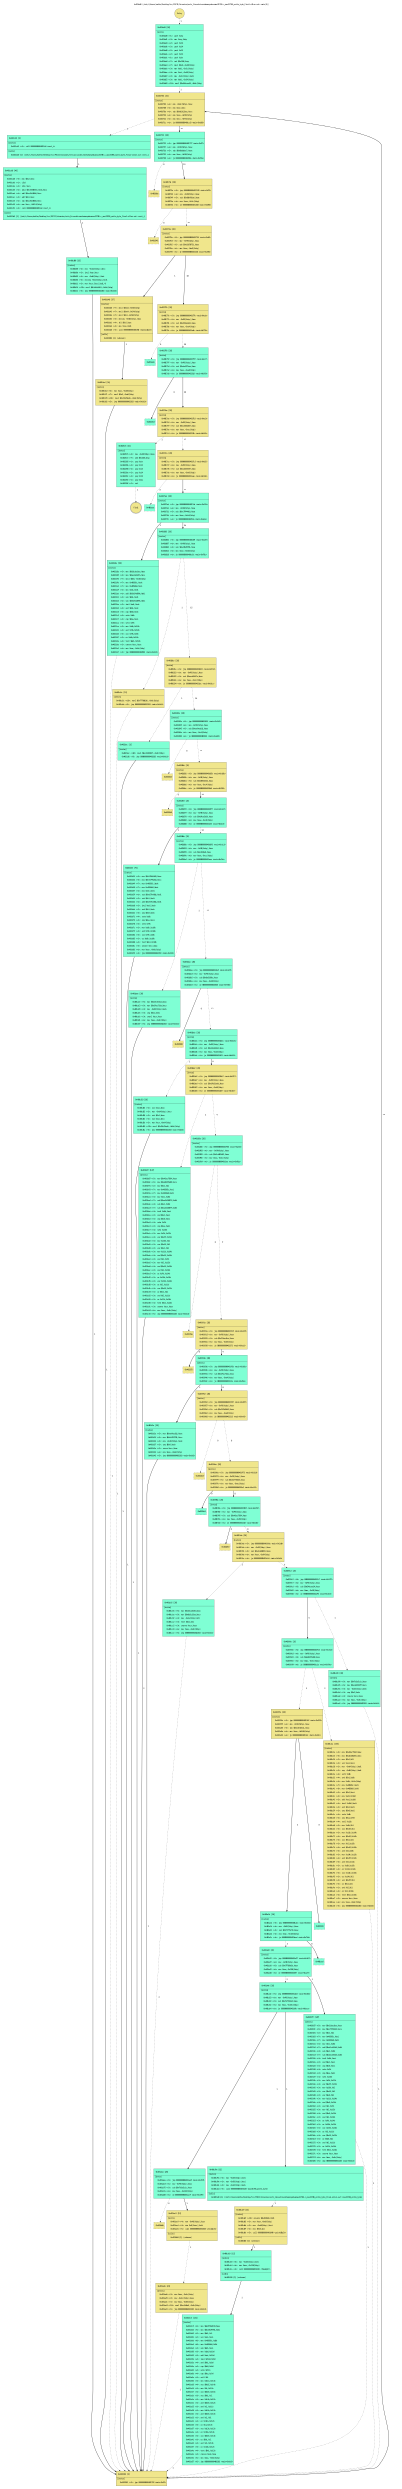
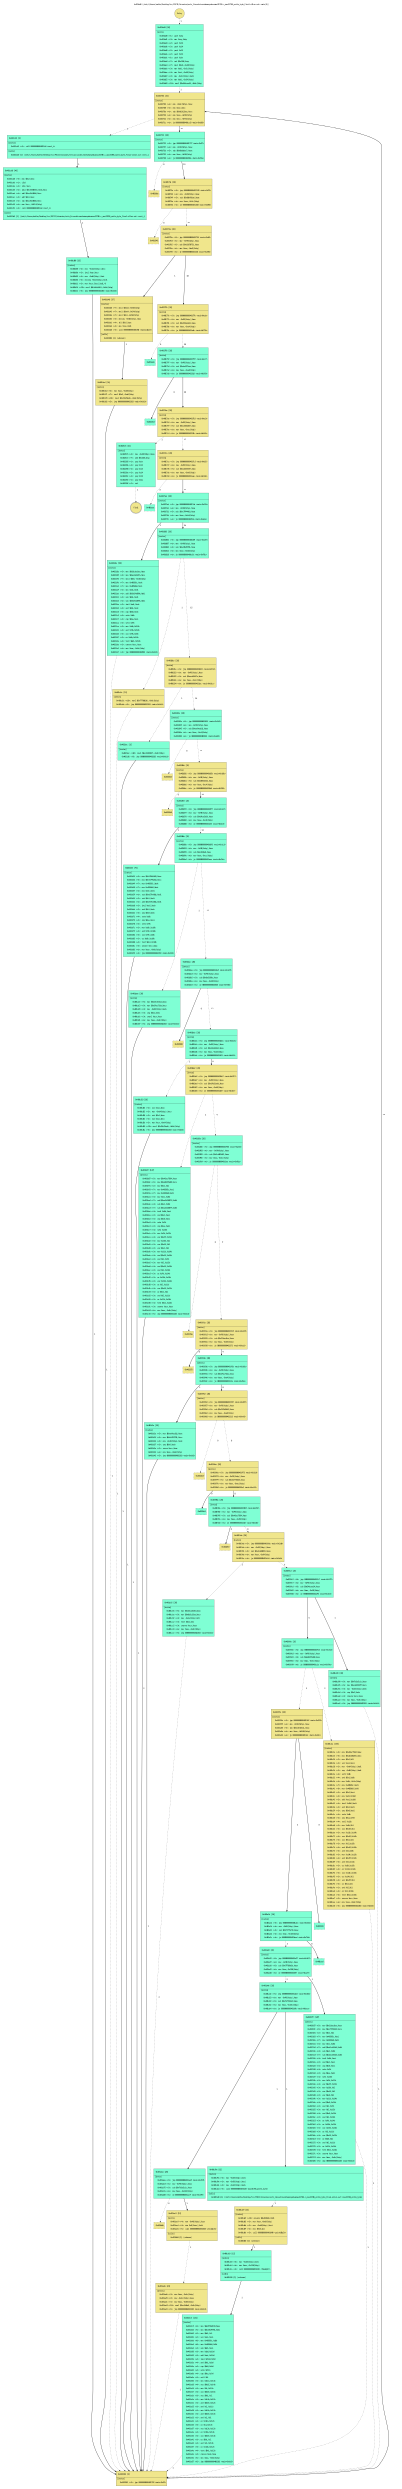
(332, 1633) -> (332, 1633)
